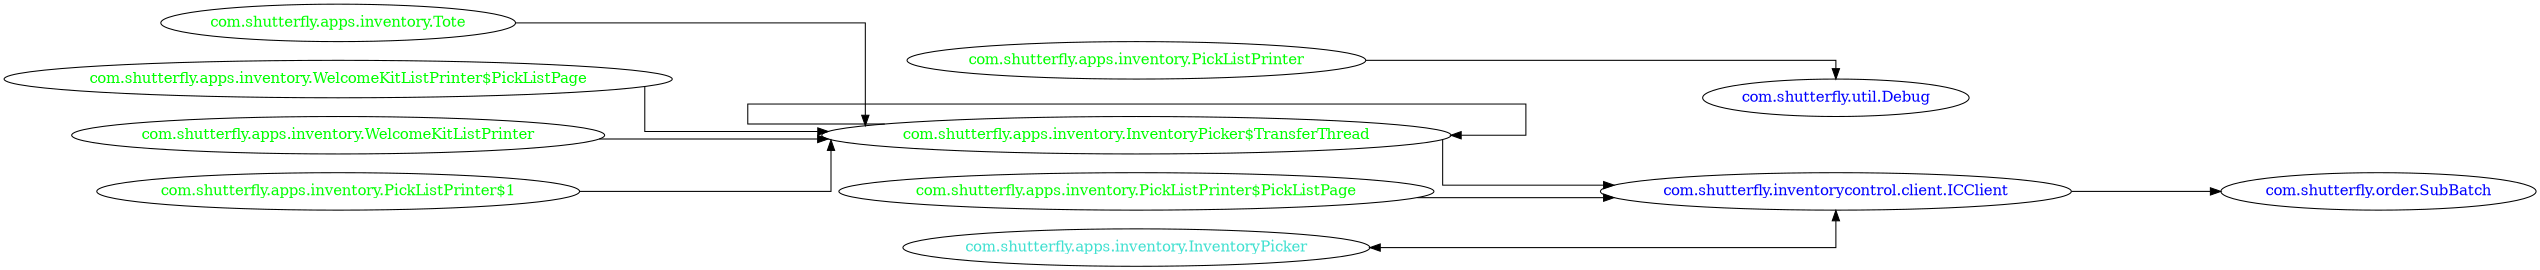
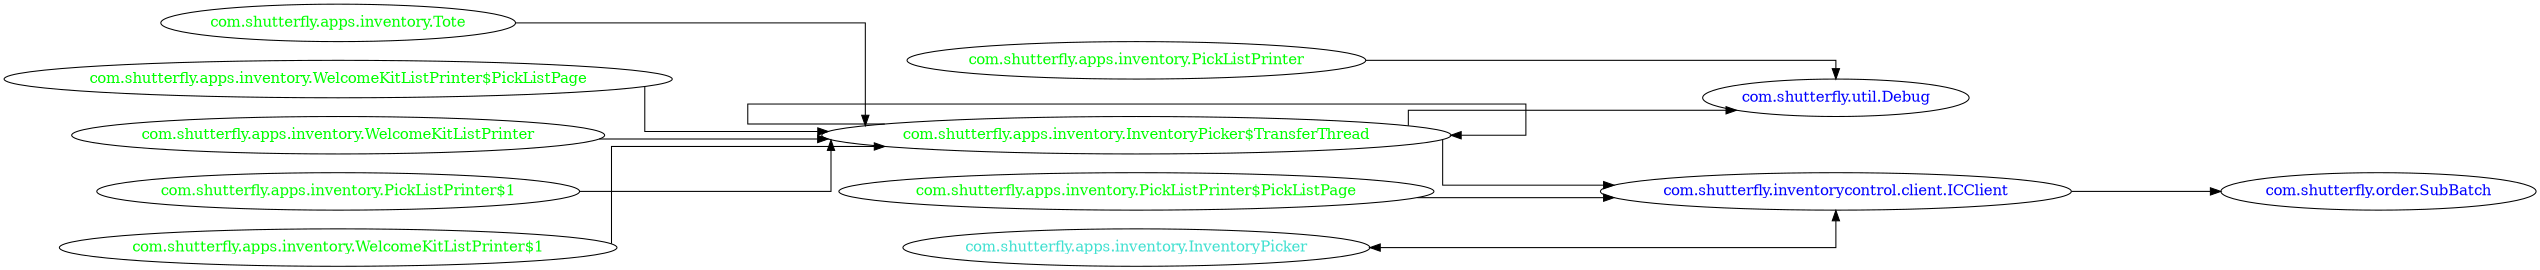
none -> (1559, 110)
none -> (338, 248)
